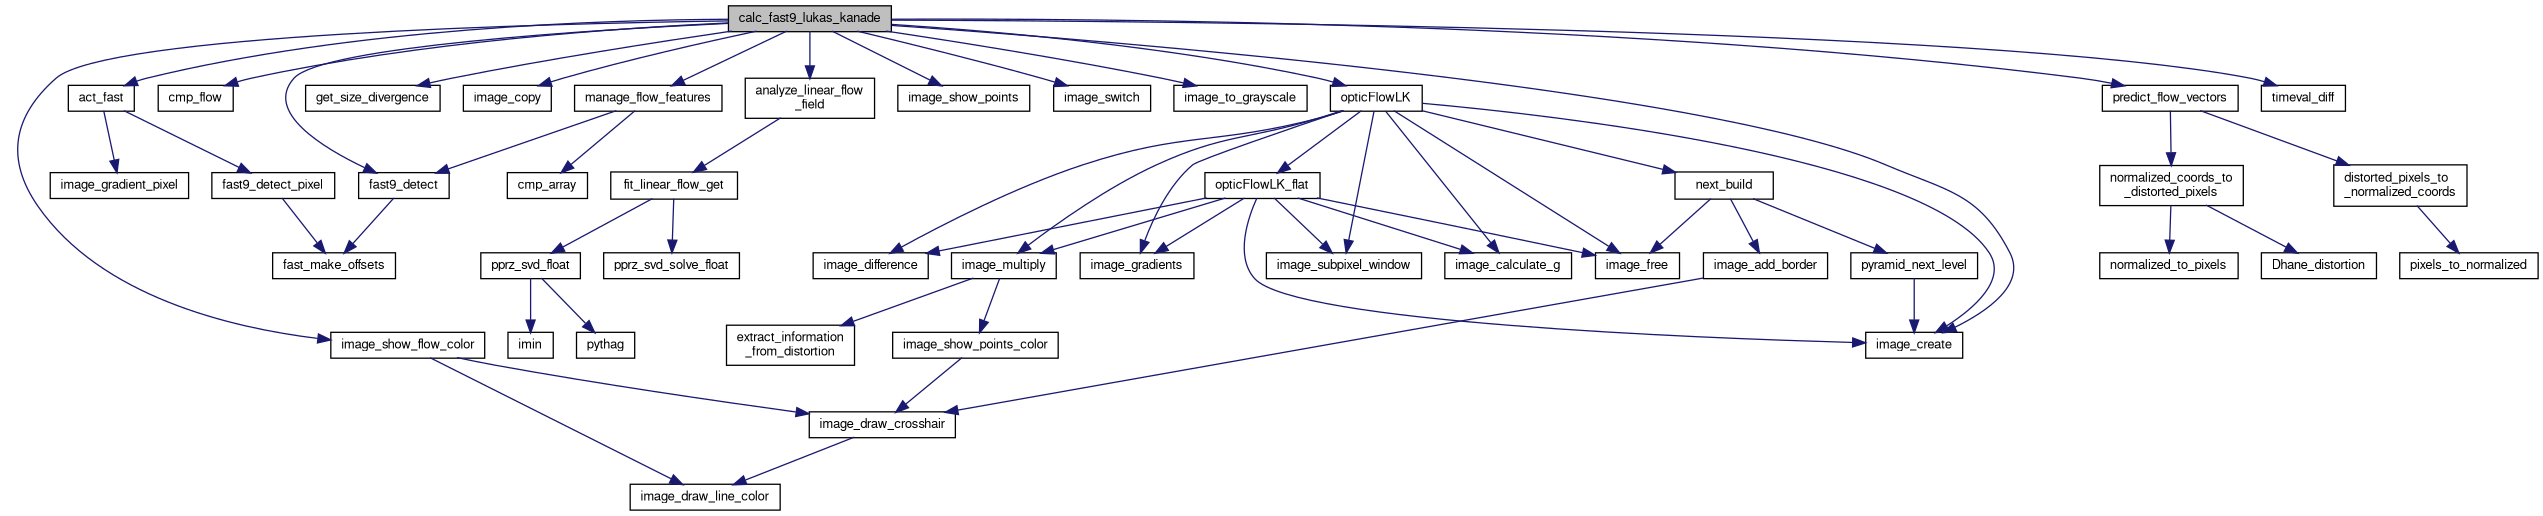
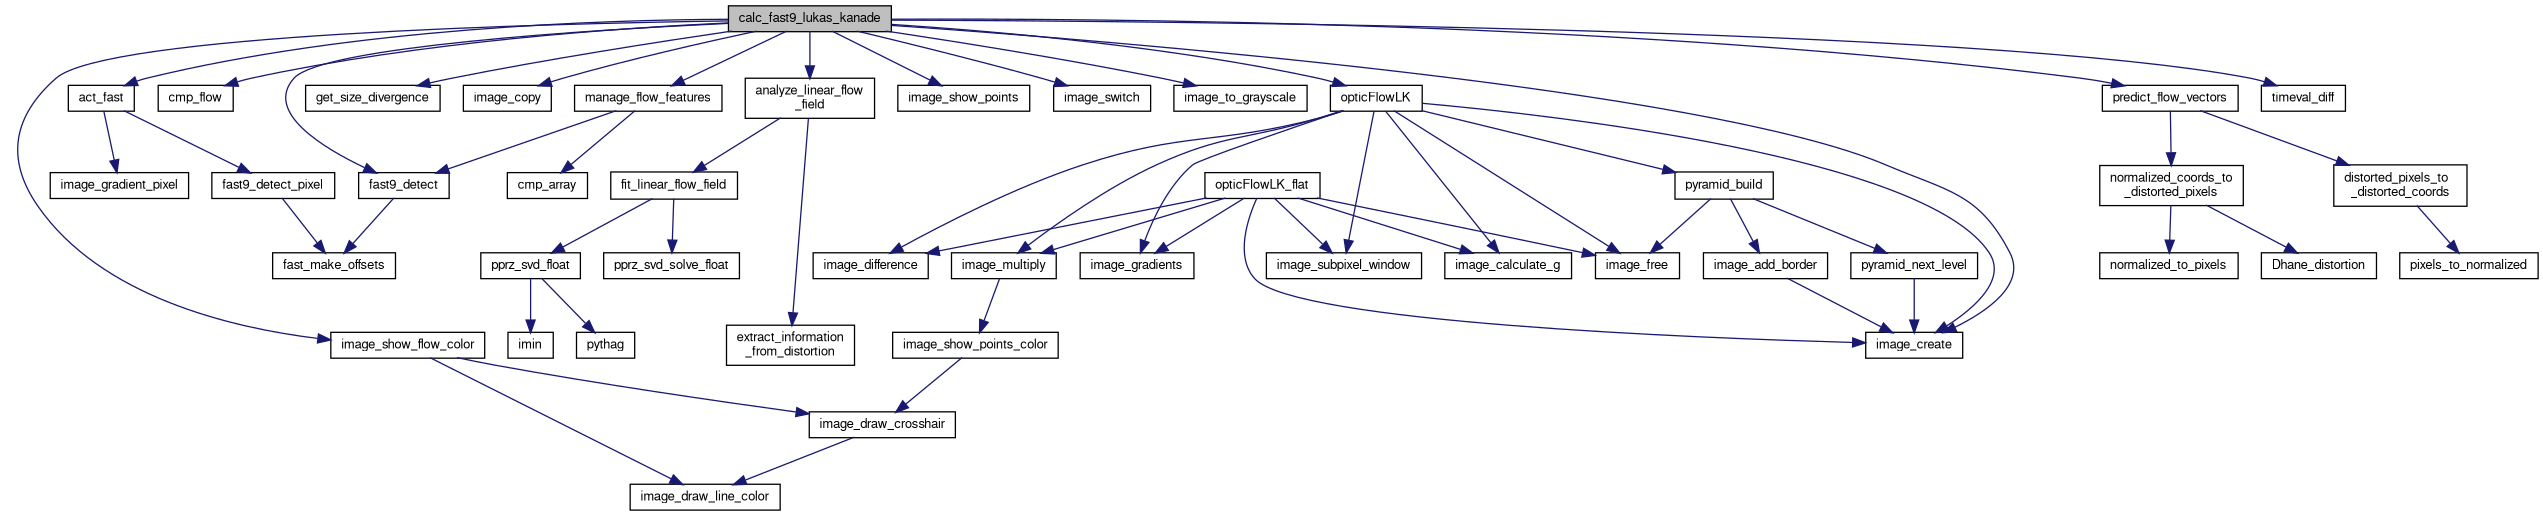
(1325, 138) -> none
(674, 186) -> (674, 186)
(1724, 186) -> (1724, 186)
(2400, 186) -> (2400, 186)
(913, 300) -> (801, 215)
(1331, 344) -> (1834, 303)
